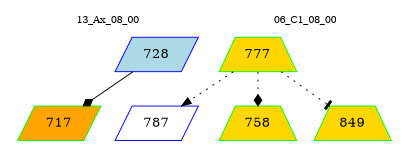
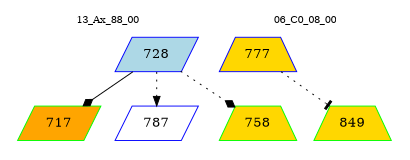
(108, 21) -> (108, 21)
(305, 21) -> (305, 21)
(258, 54) -> (258, 54)
(218, 82) -> (157, 84)
(258, 83) -> (199, 83)
